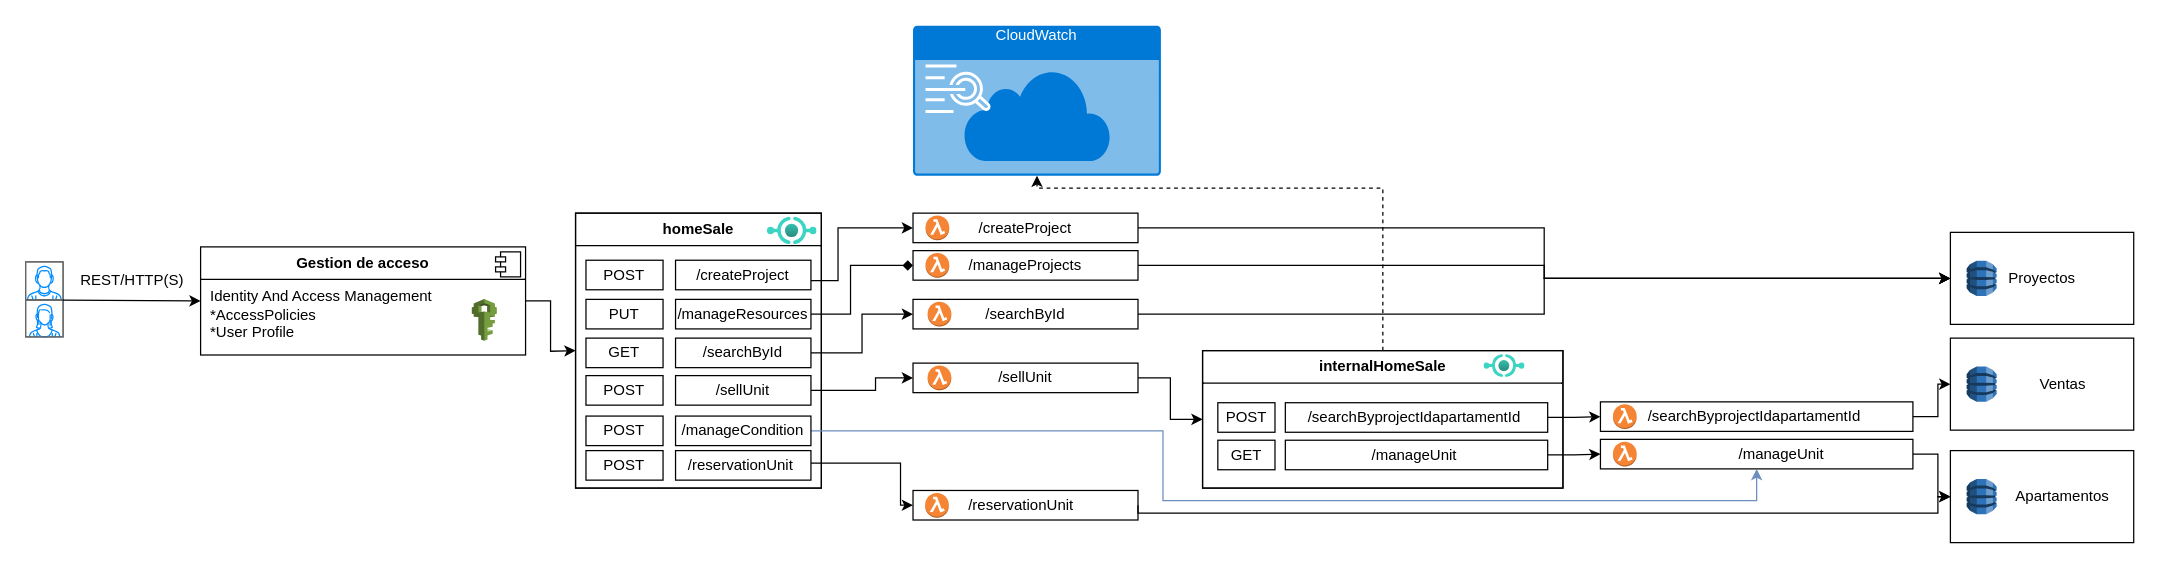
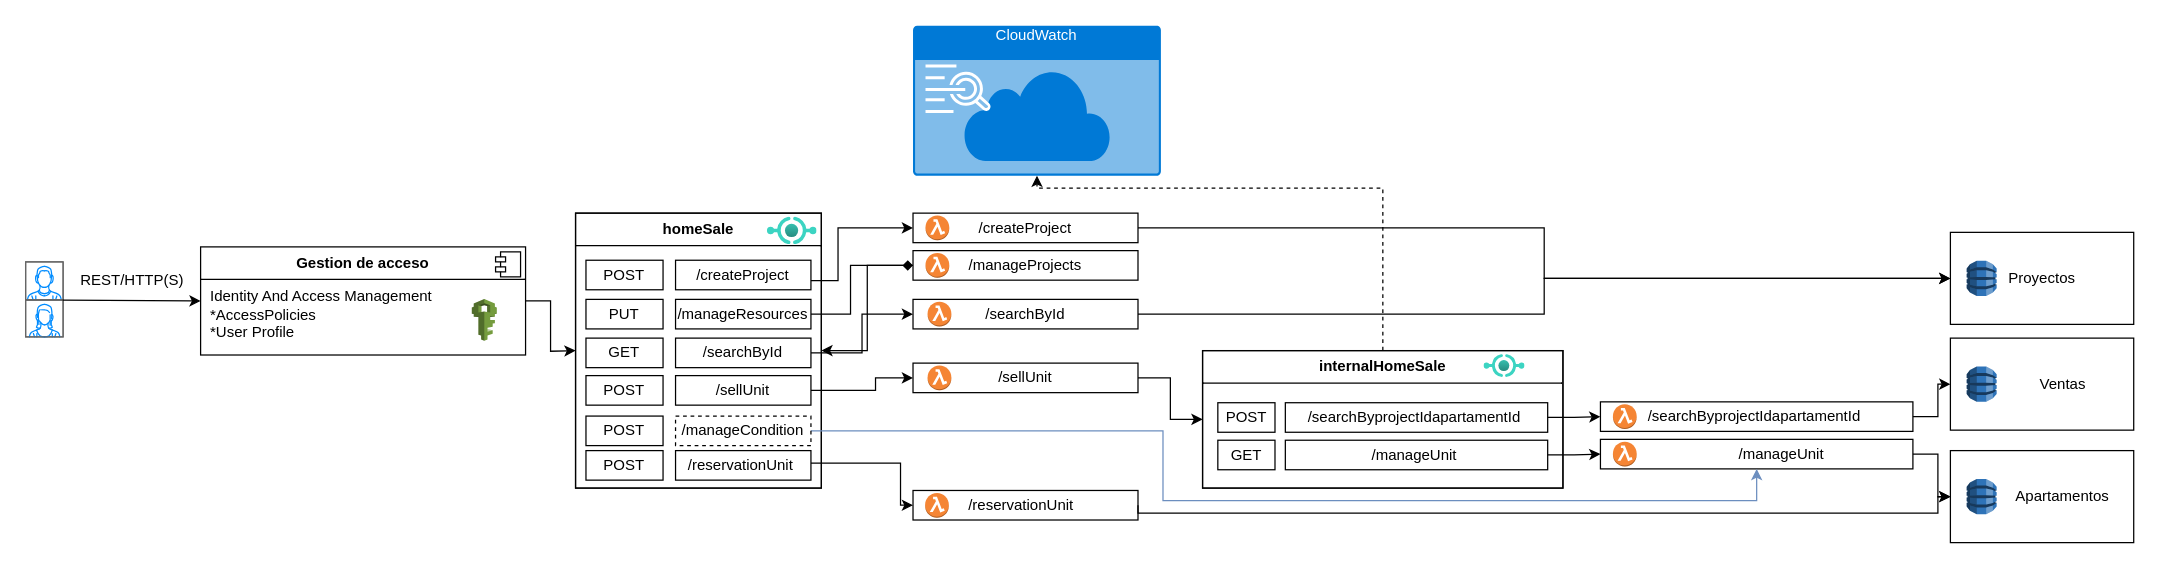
(1340, 265) -> (867, 311)
(743, 431) -> (743, 431)
